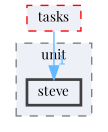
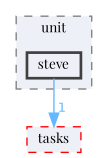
(54, 52) -> (54, 98)
